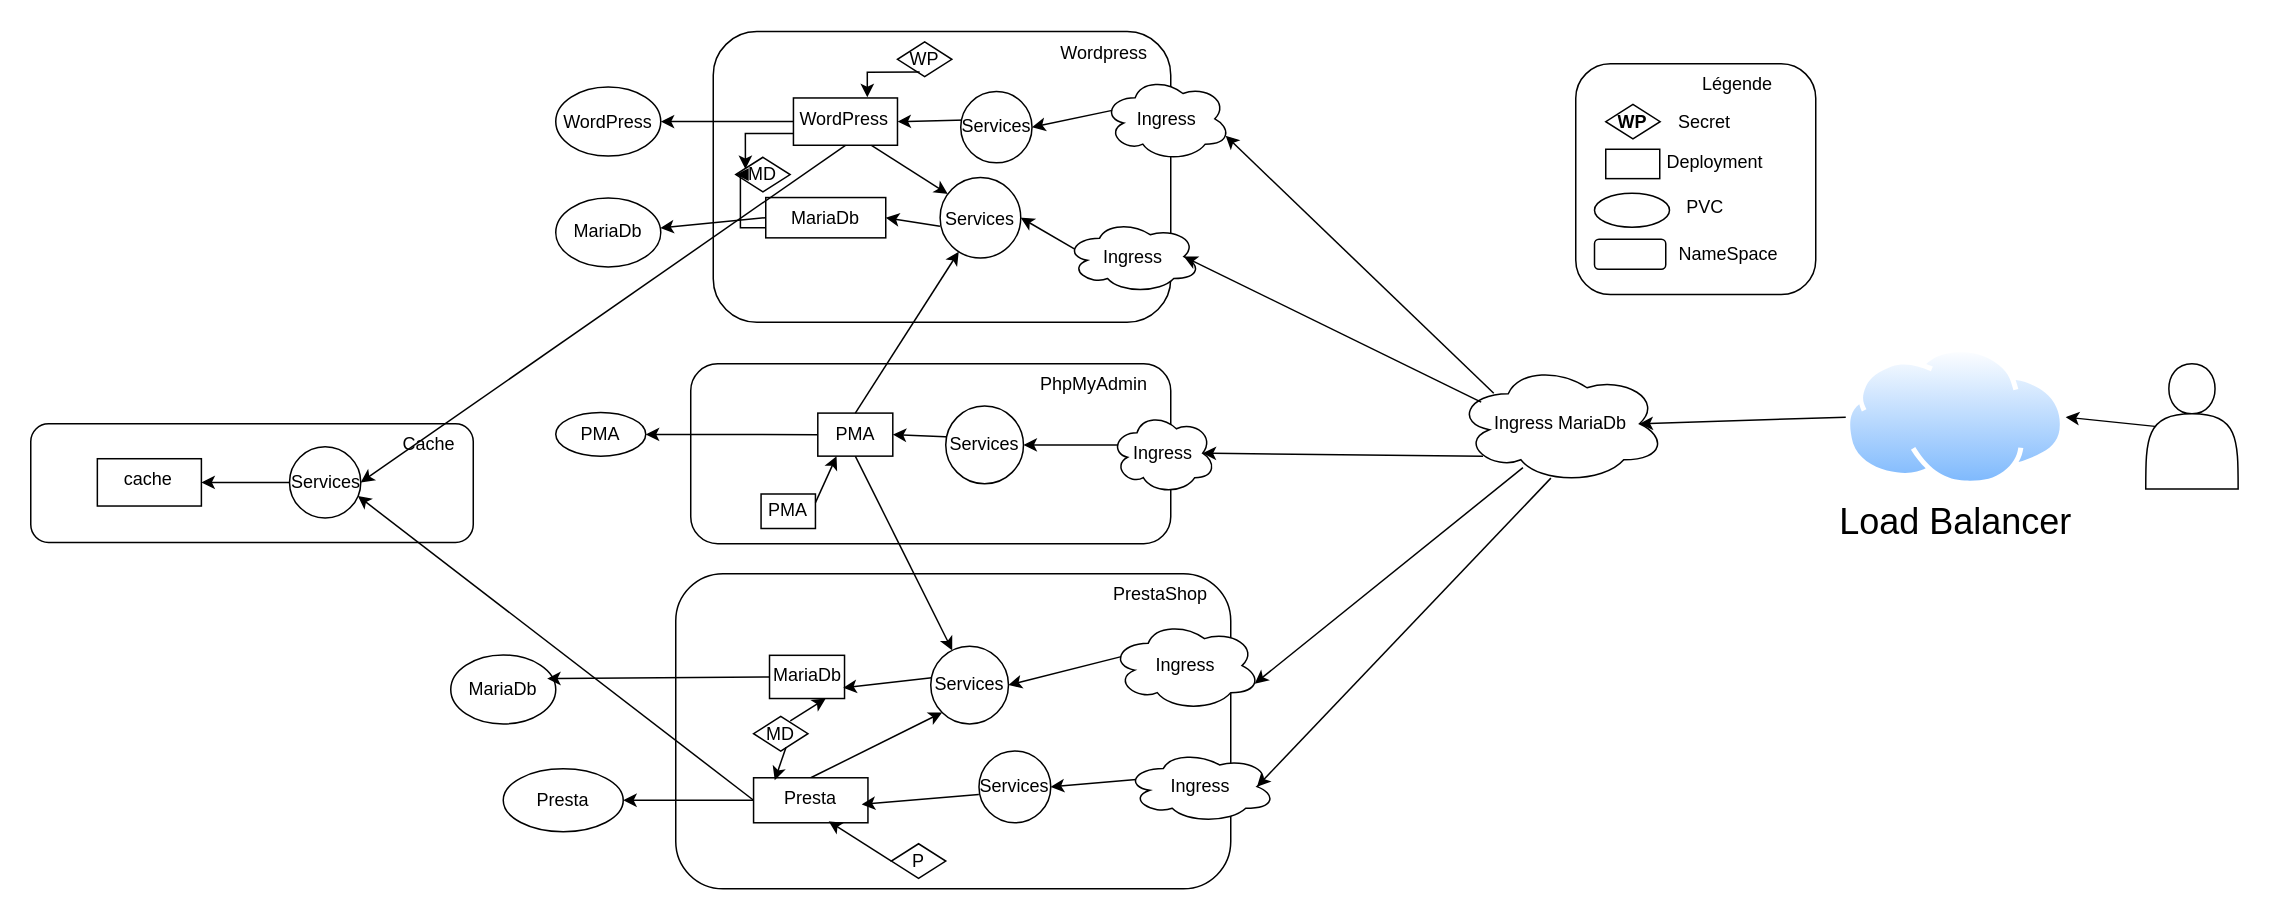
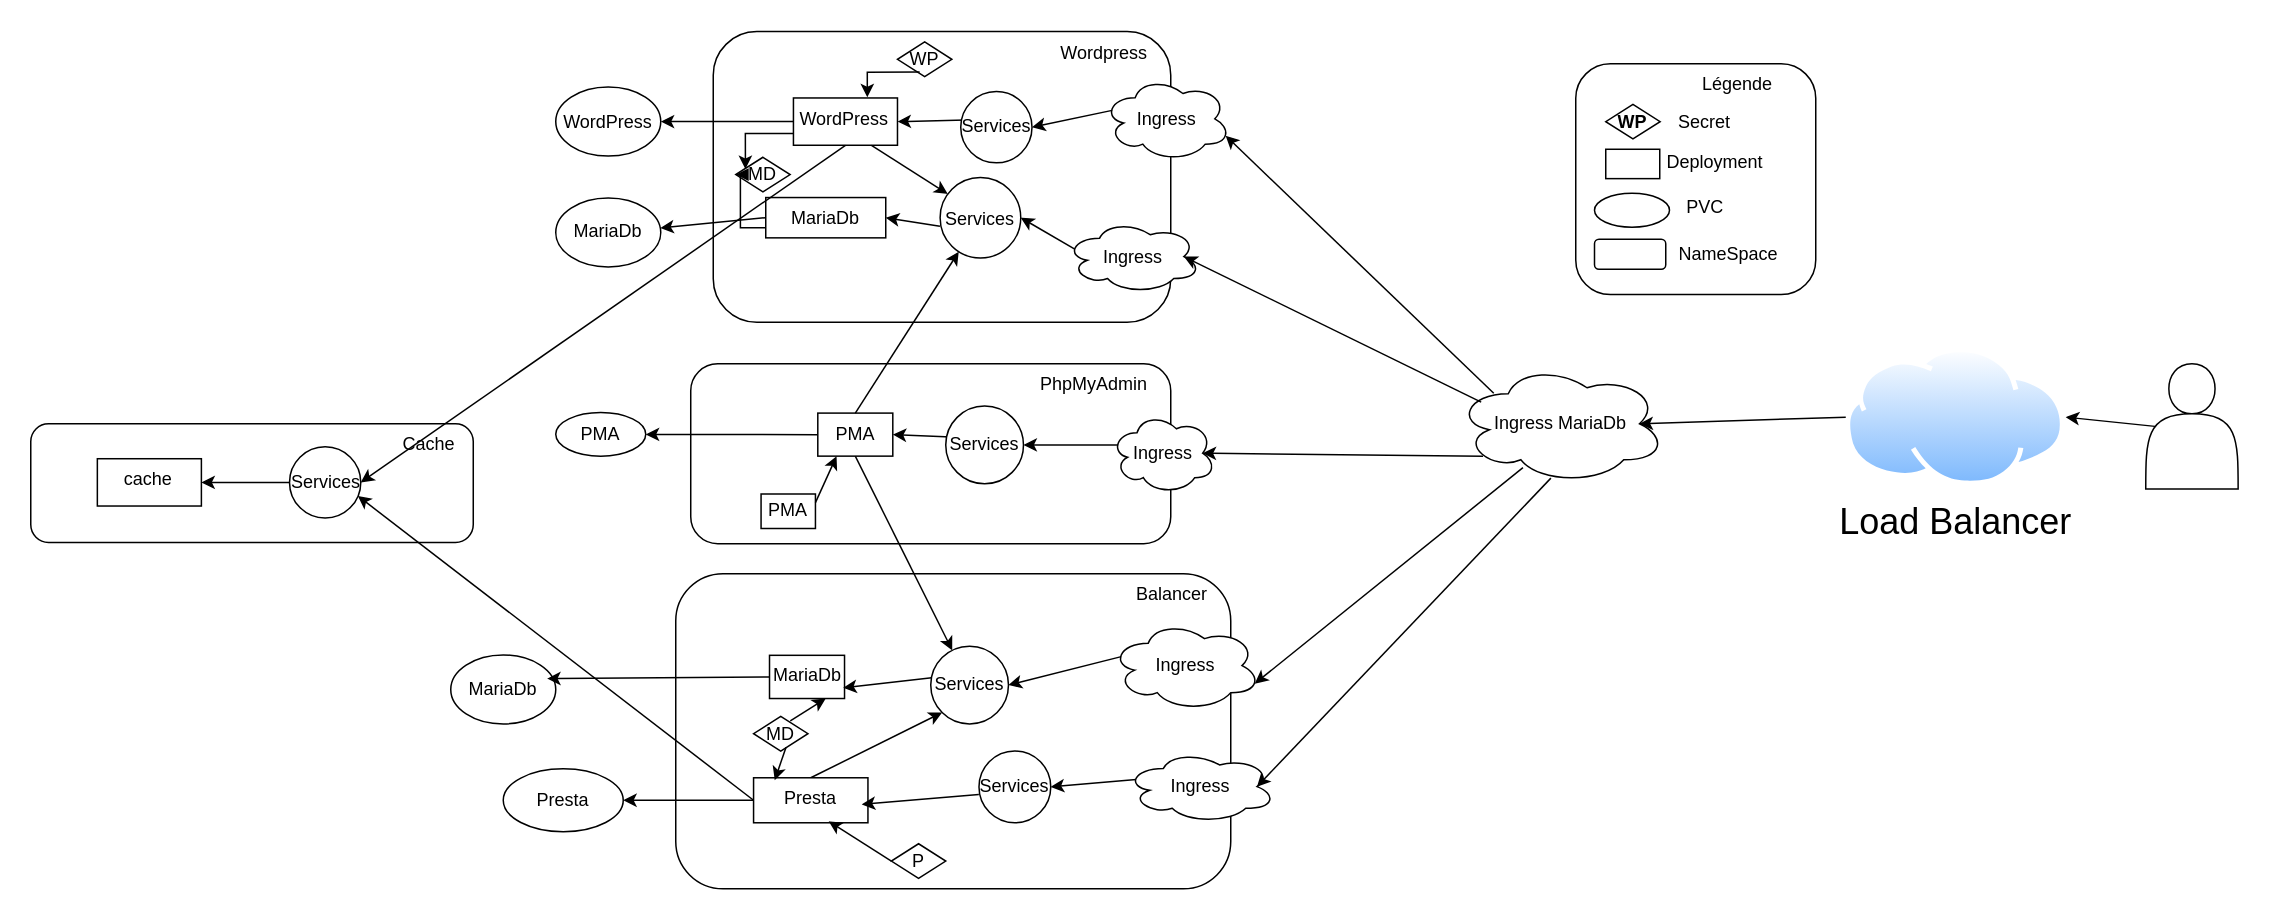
(1177, 595) -> (1190, 595)
